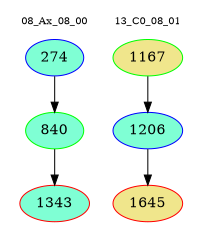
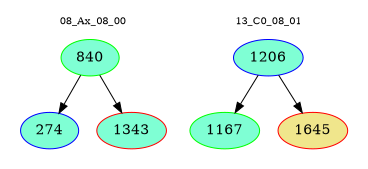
(148, 58) -> (225, 131)
(55, 89) -> (72, 90)
(148, 89) -> (249, 90)
